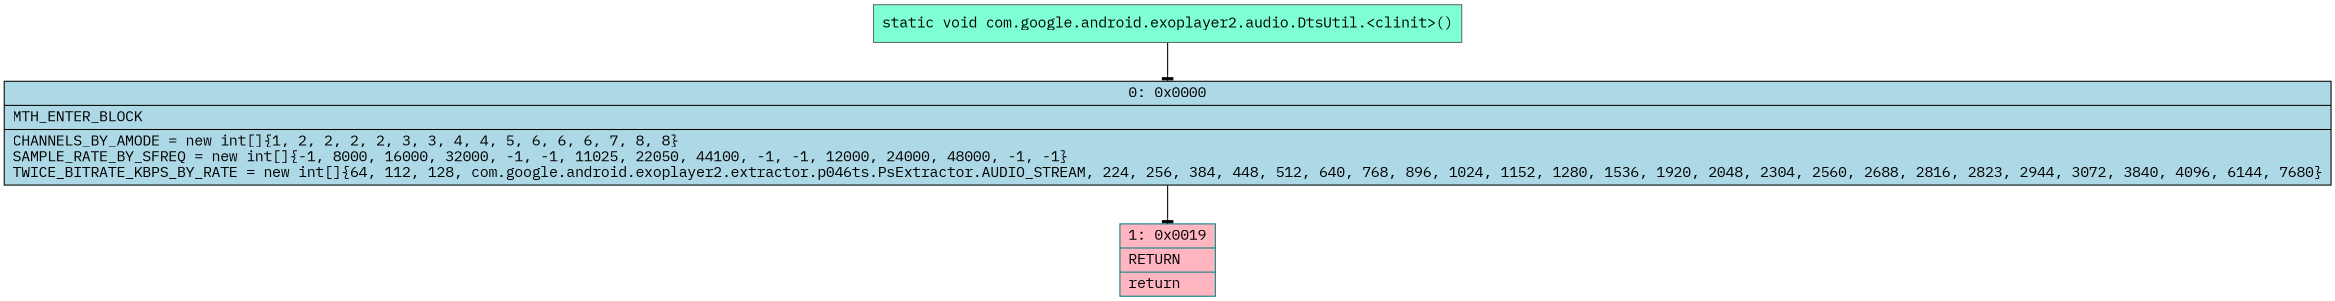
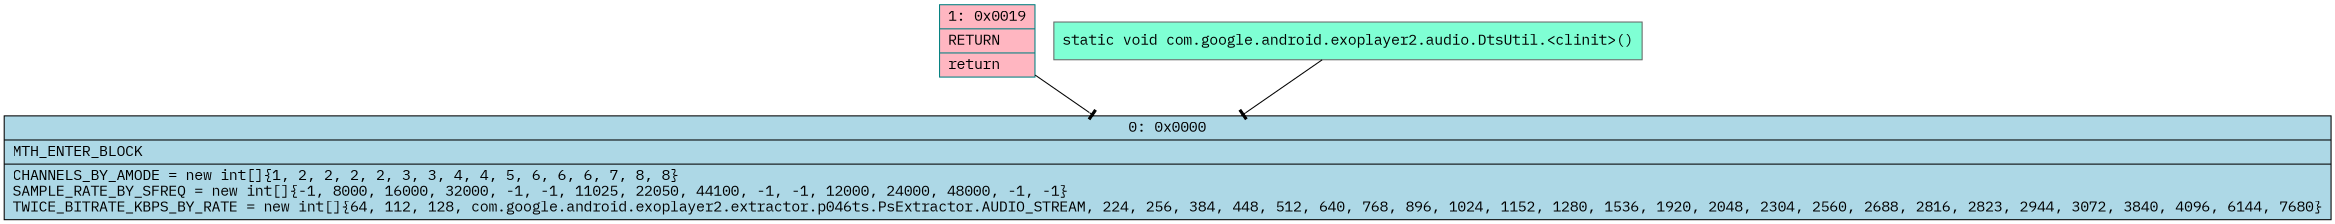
(1168, 202) -> (1062, 94)
